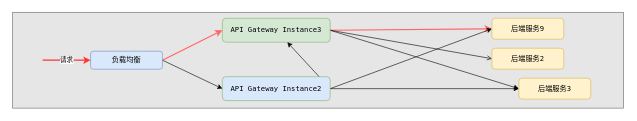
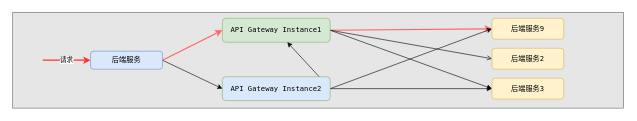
(276, 30) -> (276, 30)
(126, 60) -> (126, 60)
(555, 89) -> (528, 89)
